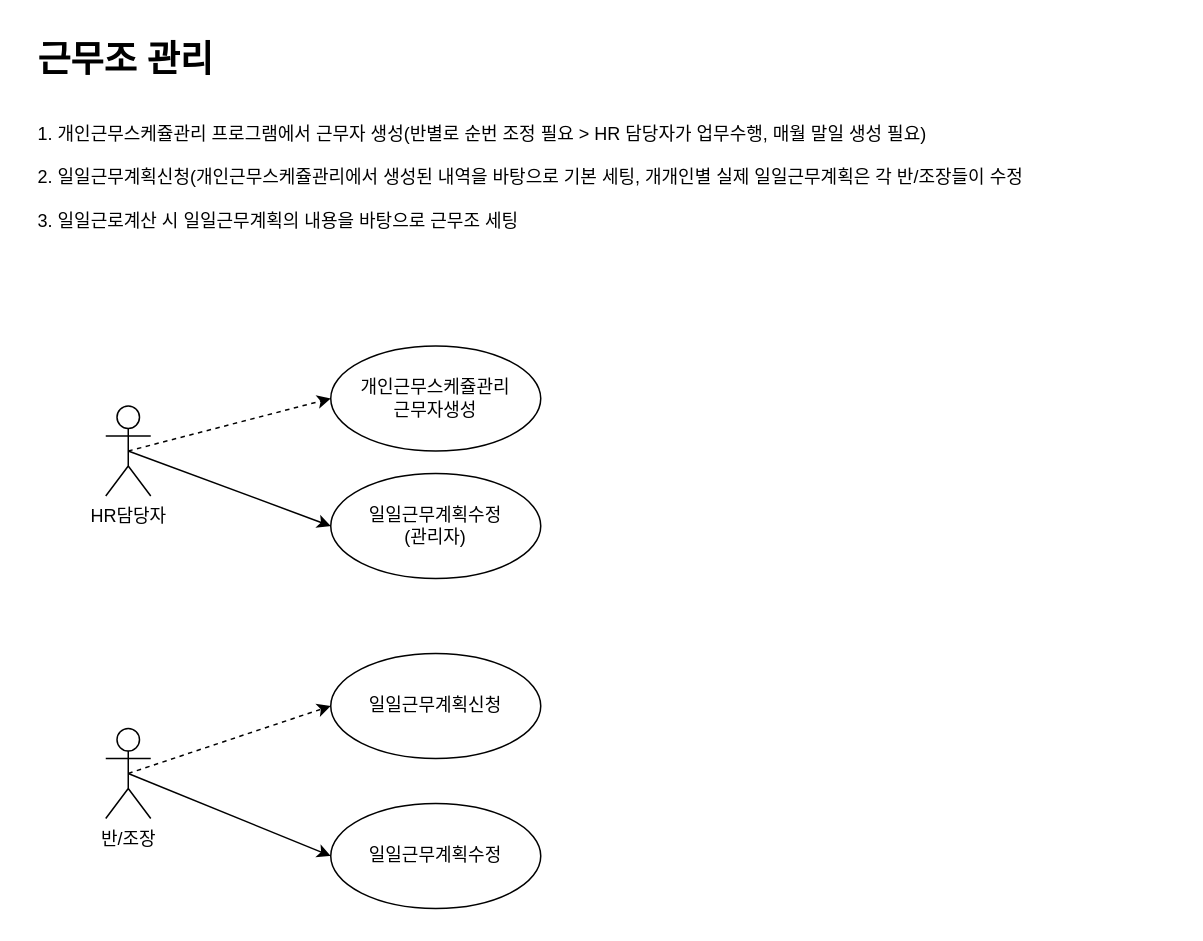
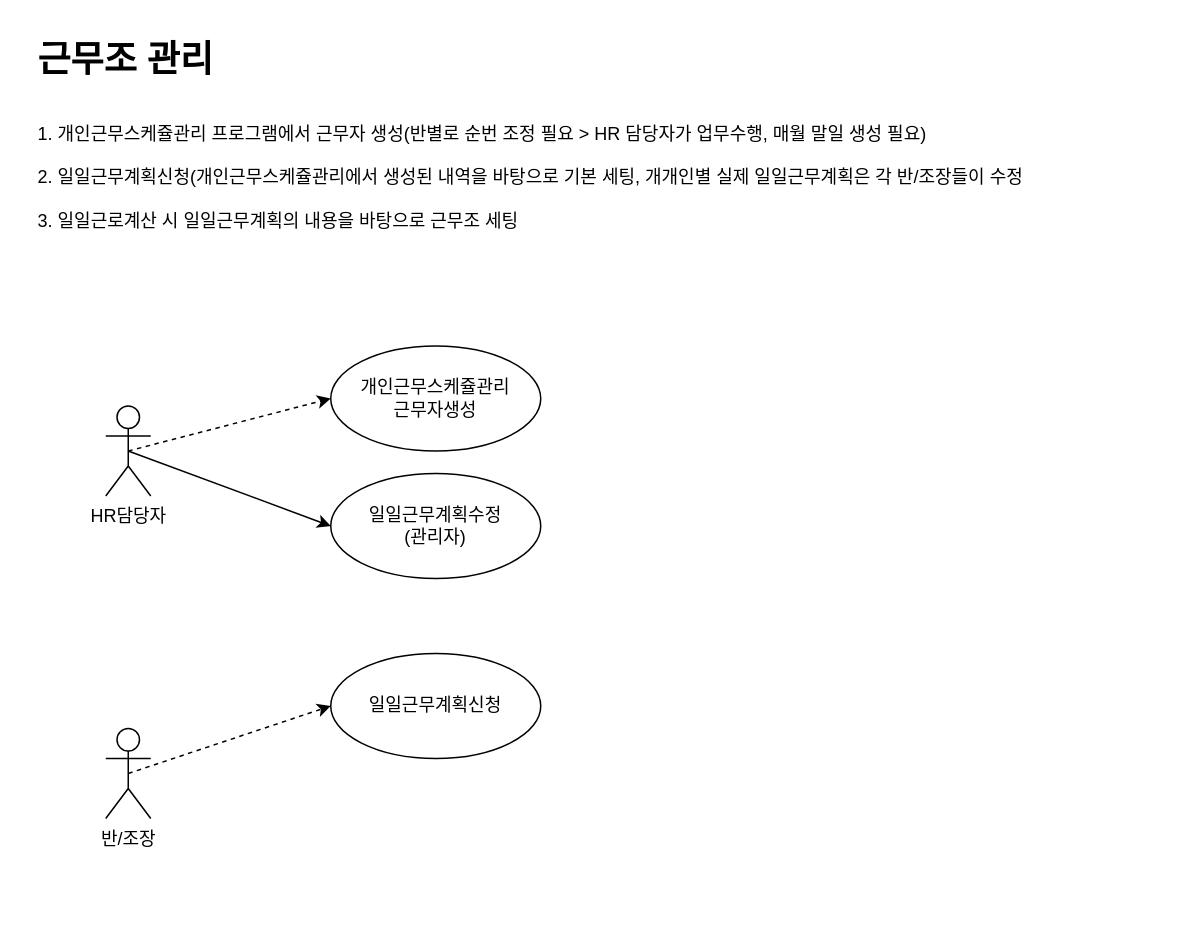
(226, 813) -> none
(436, 856) -> none
